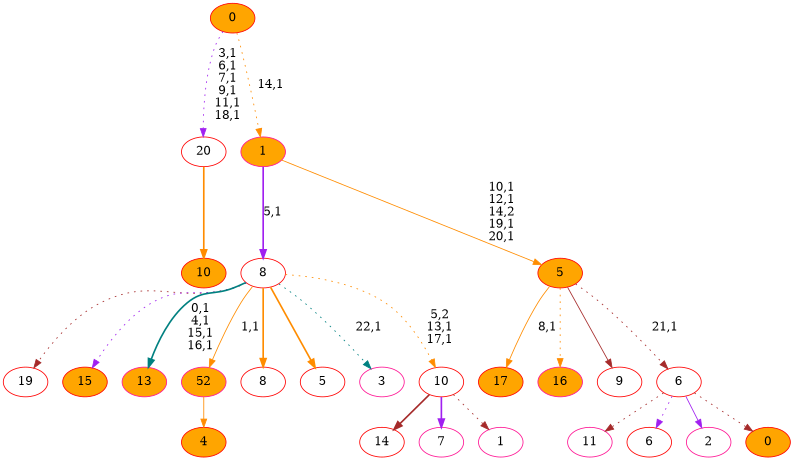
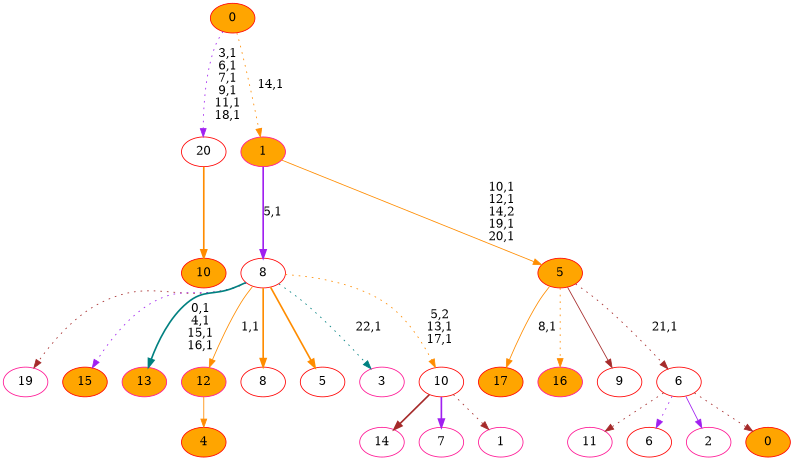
(26, 382) -> (26, 382)
(204, 382) -> (204, 382)
(382, 442) -> (382, 442)
